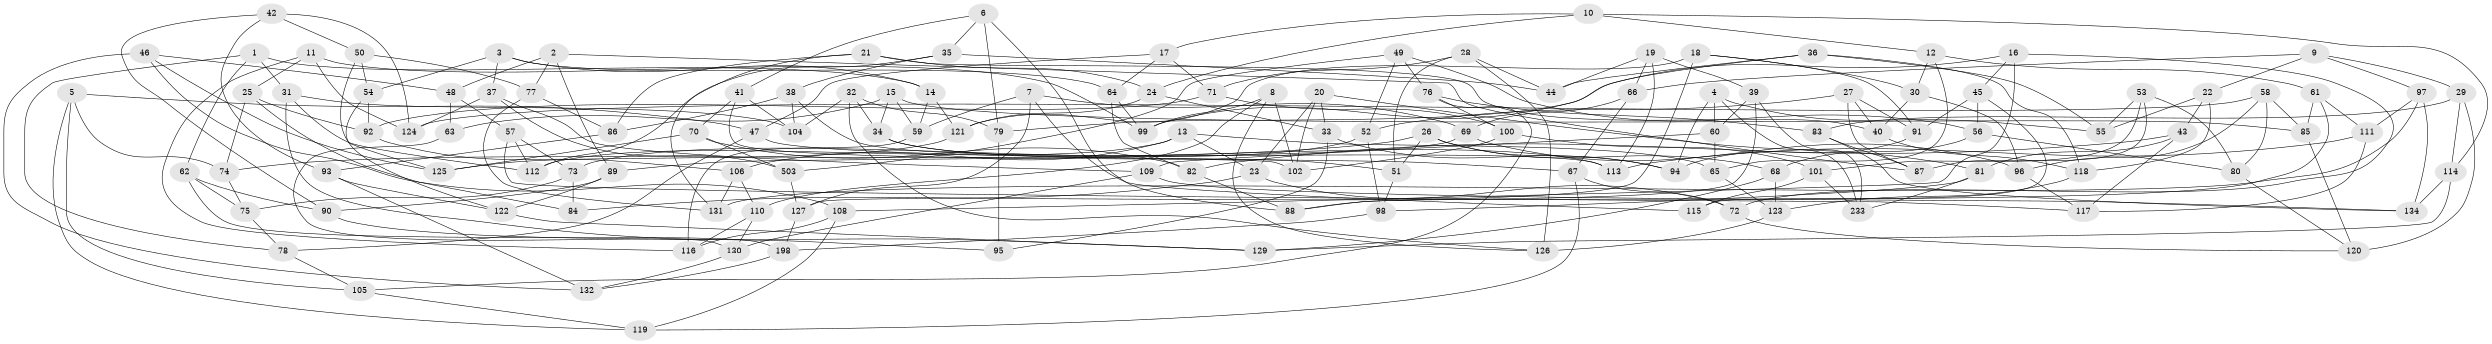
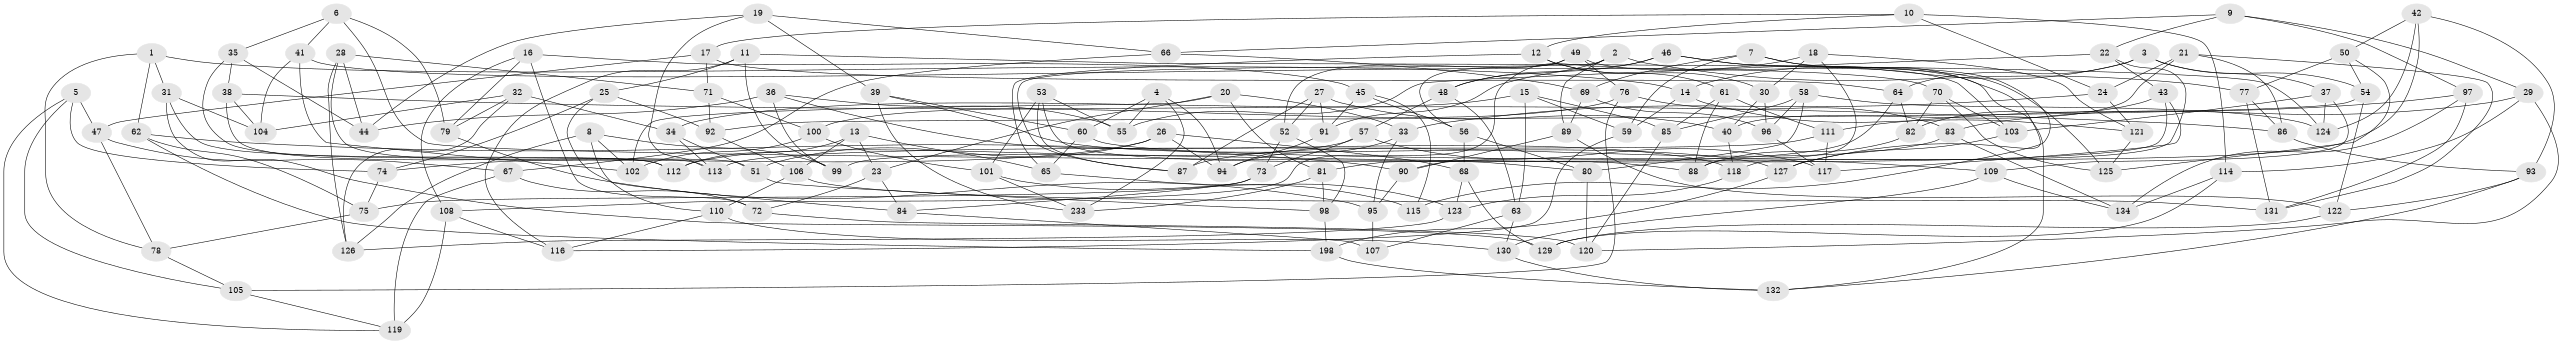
(789, 172) -> (2012, 133)
none -> (1373, 251)
